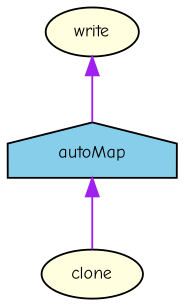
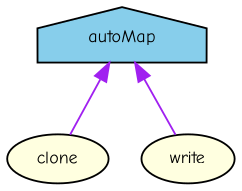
(92, 99) -> (160, 107)
